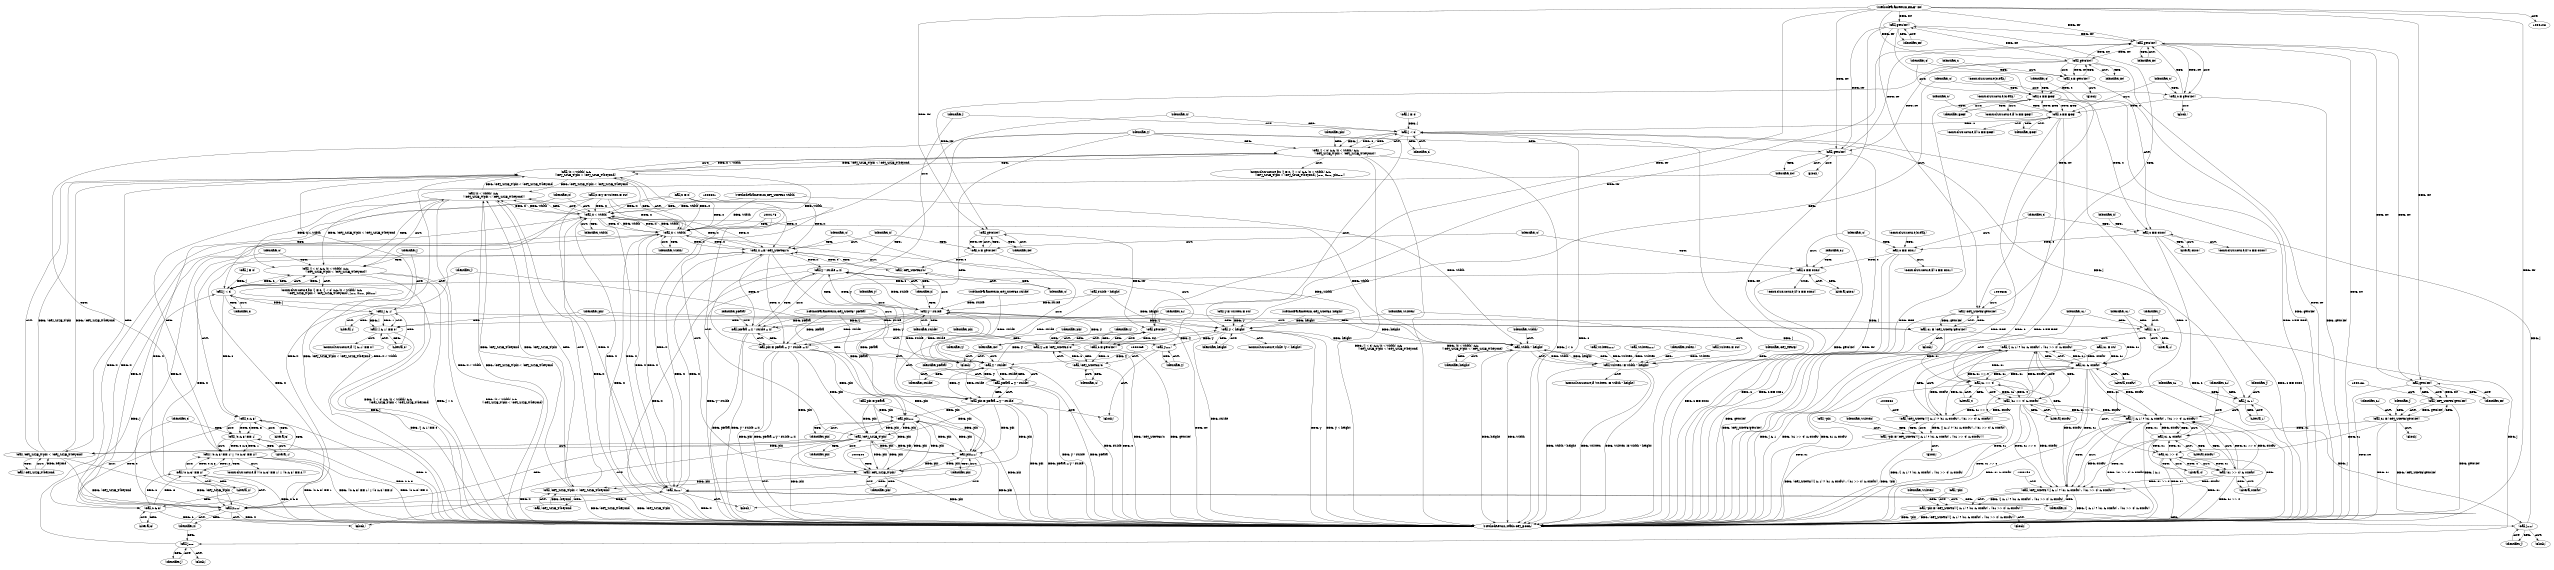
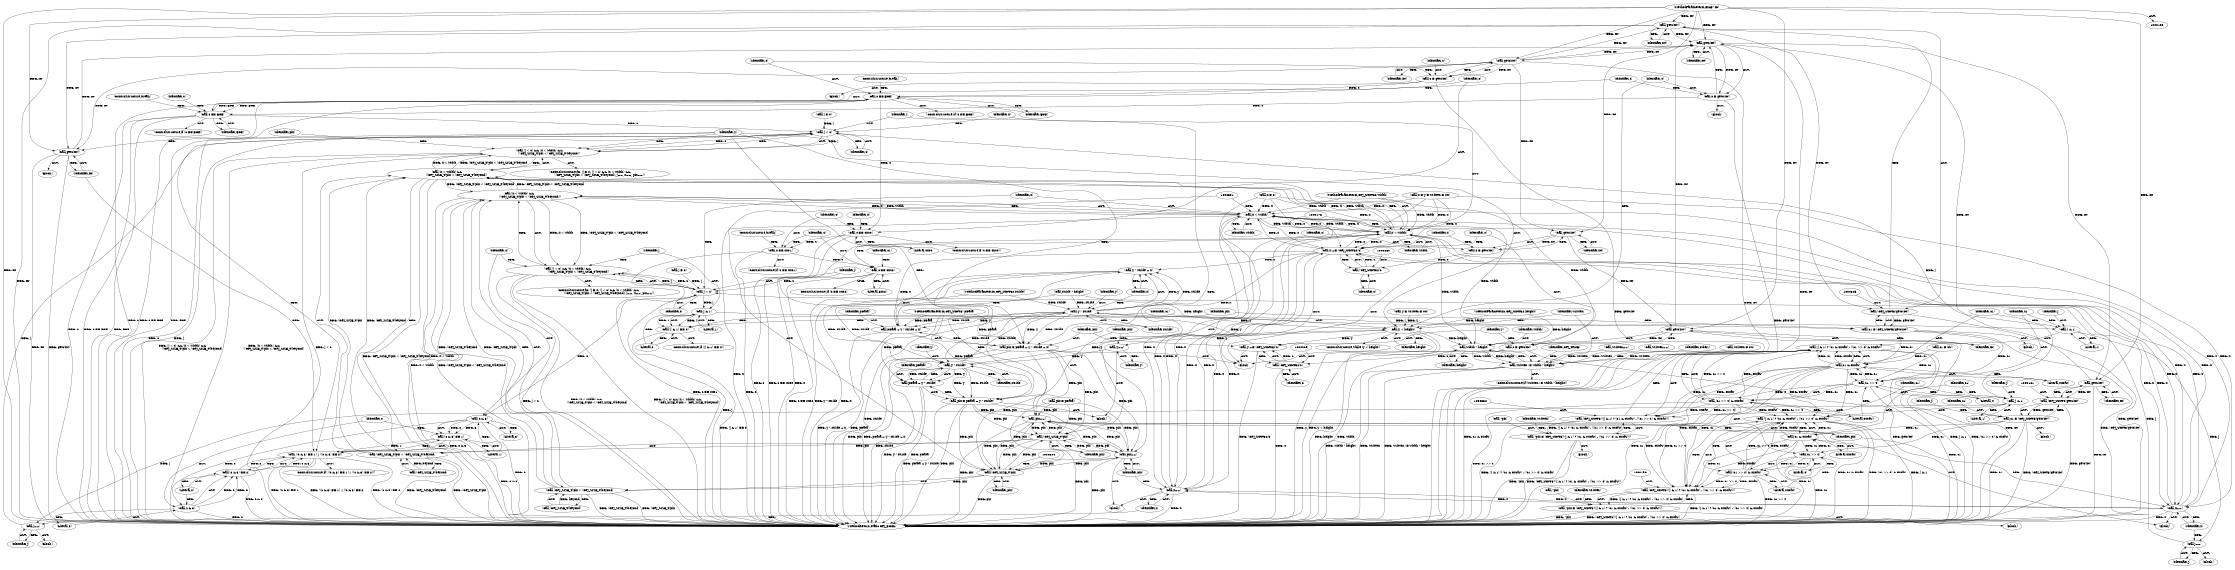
none -> (1384, 251)
none -> (397, 449)
